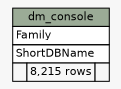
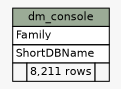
(61, 72) -> (61, 72)
